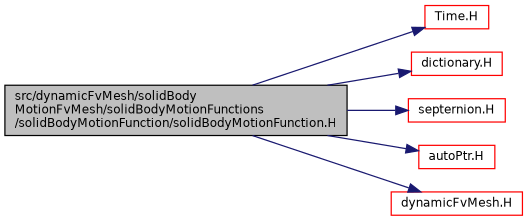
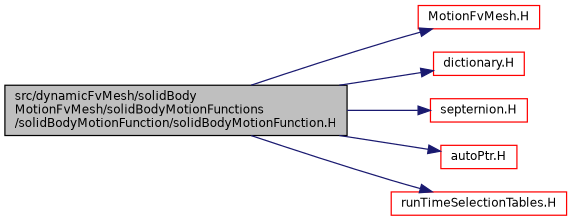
(457, 17) -> (479, 17)
(457, 204) -> (479, 204)
